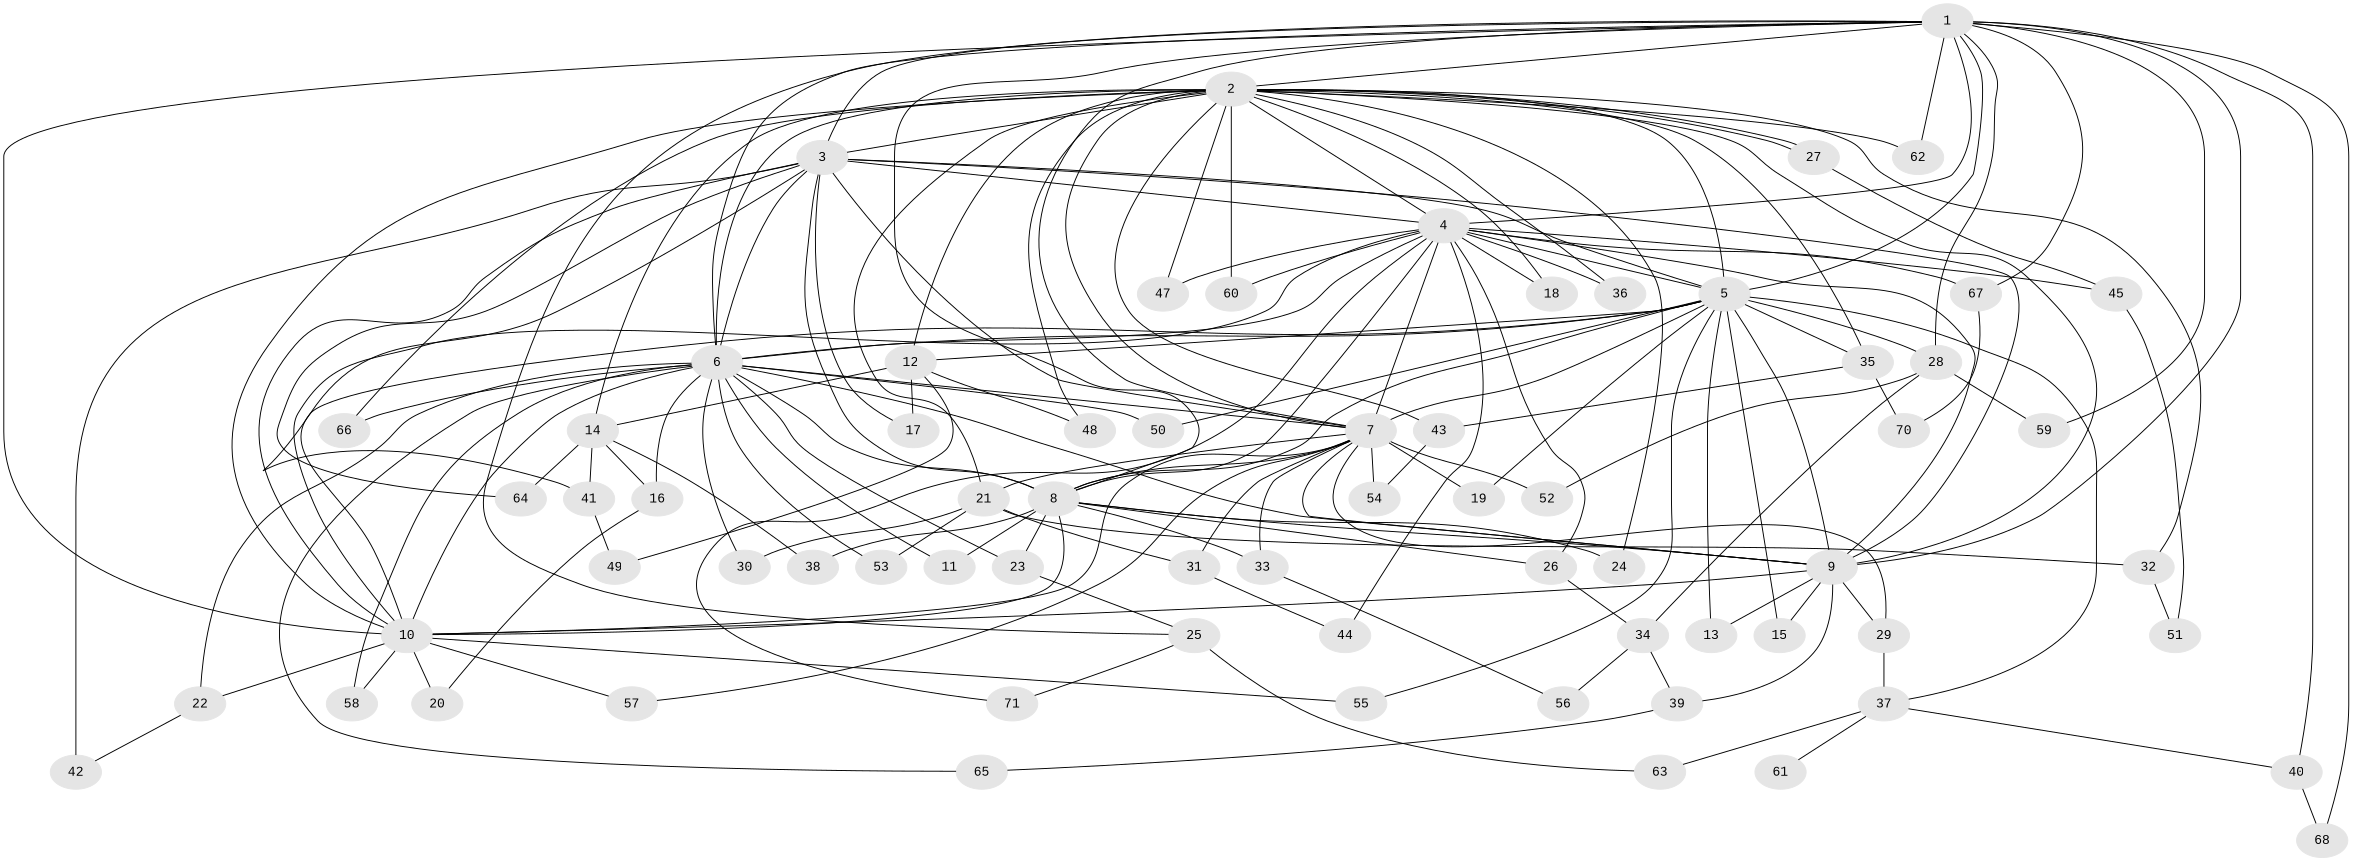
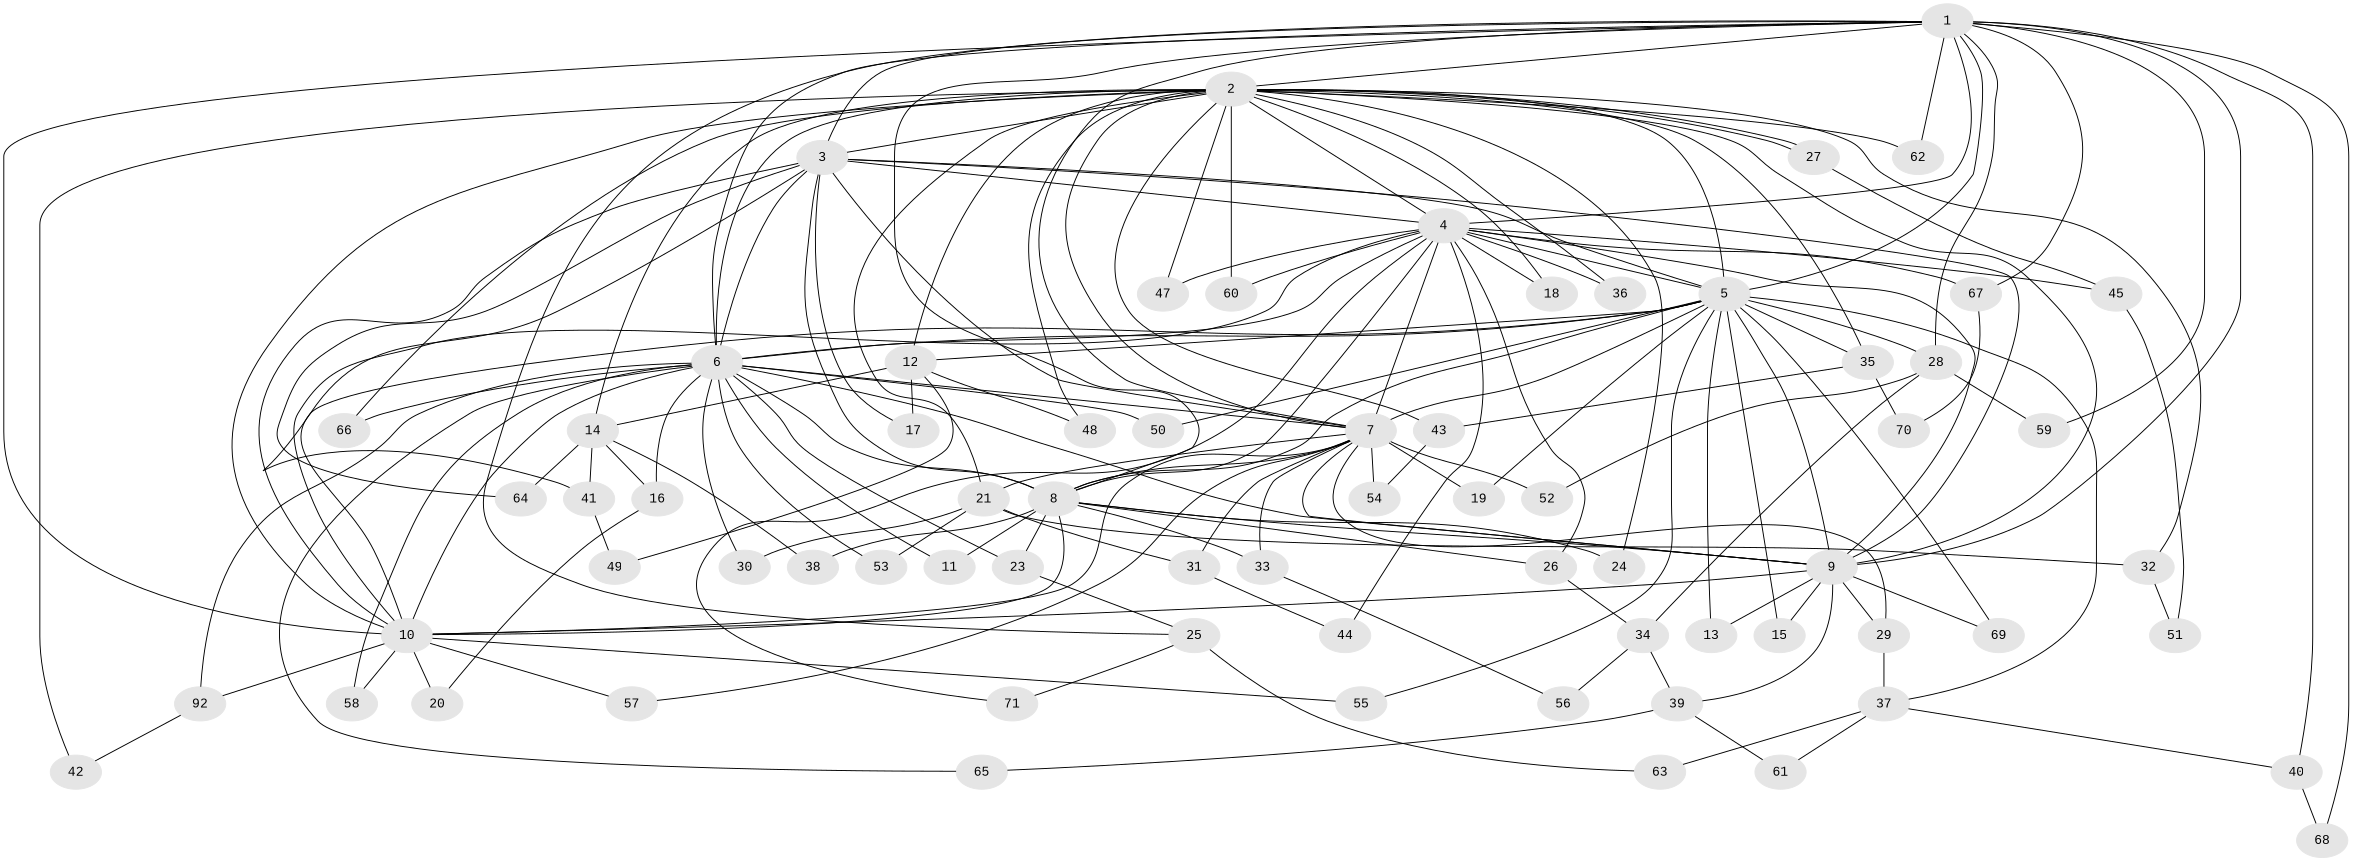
(251, 281) -> (345, 132)
none -> (1999, 636)
(200, 704) -> (200, 704)
none -> (1729, 738)
